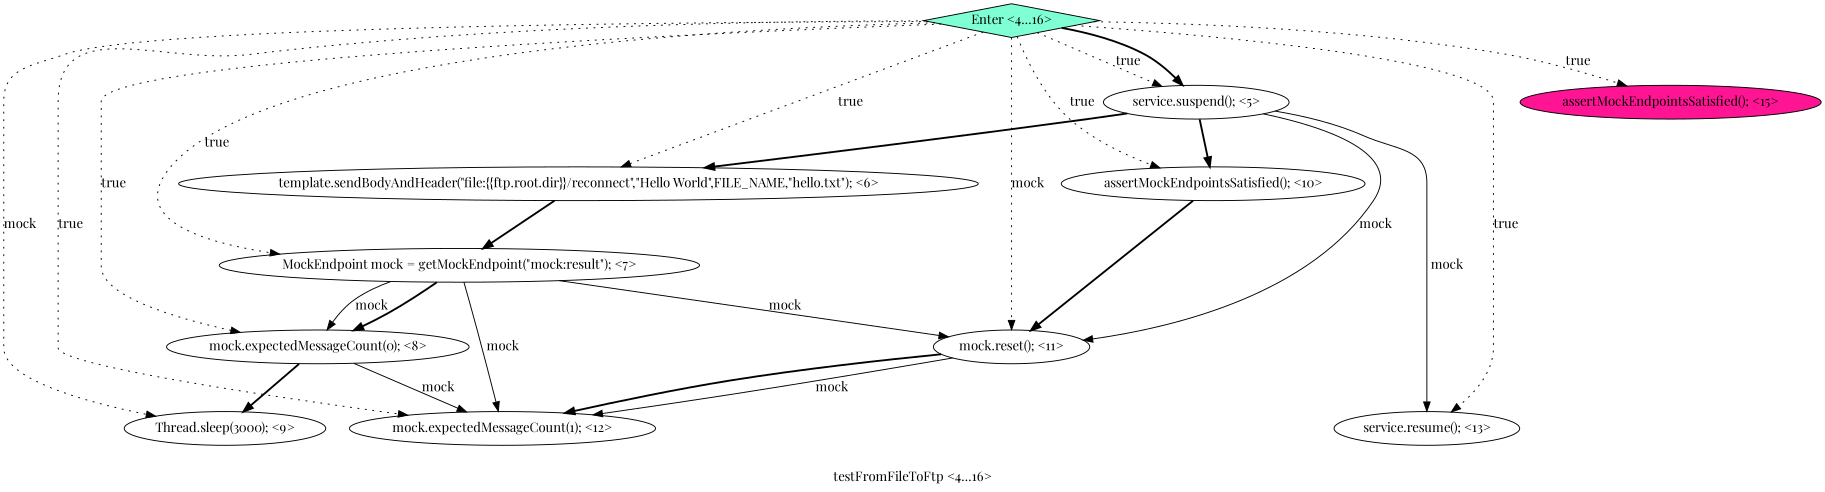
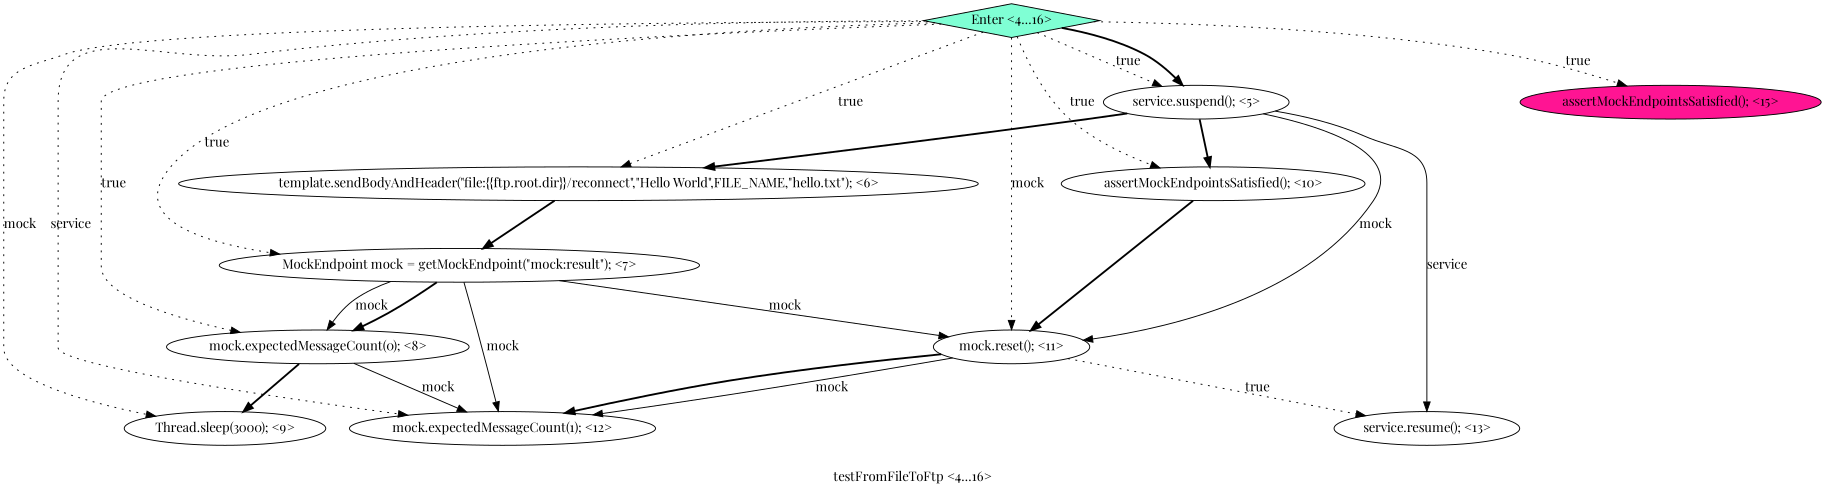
(1445, 73) -> (1212, 386)
(71, 225) -> (71, 225)
(1447, 265) -> (1447, 265)
